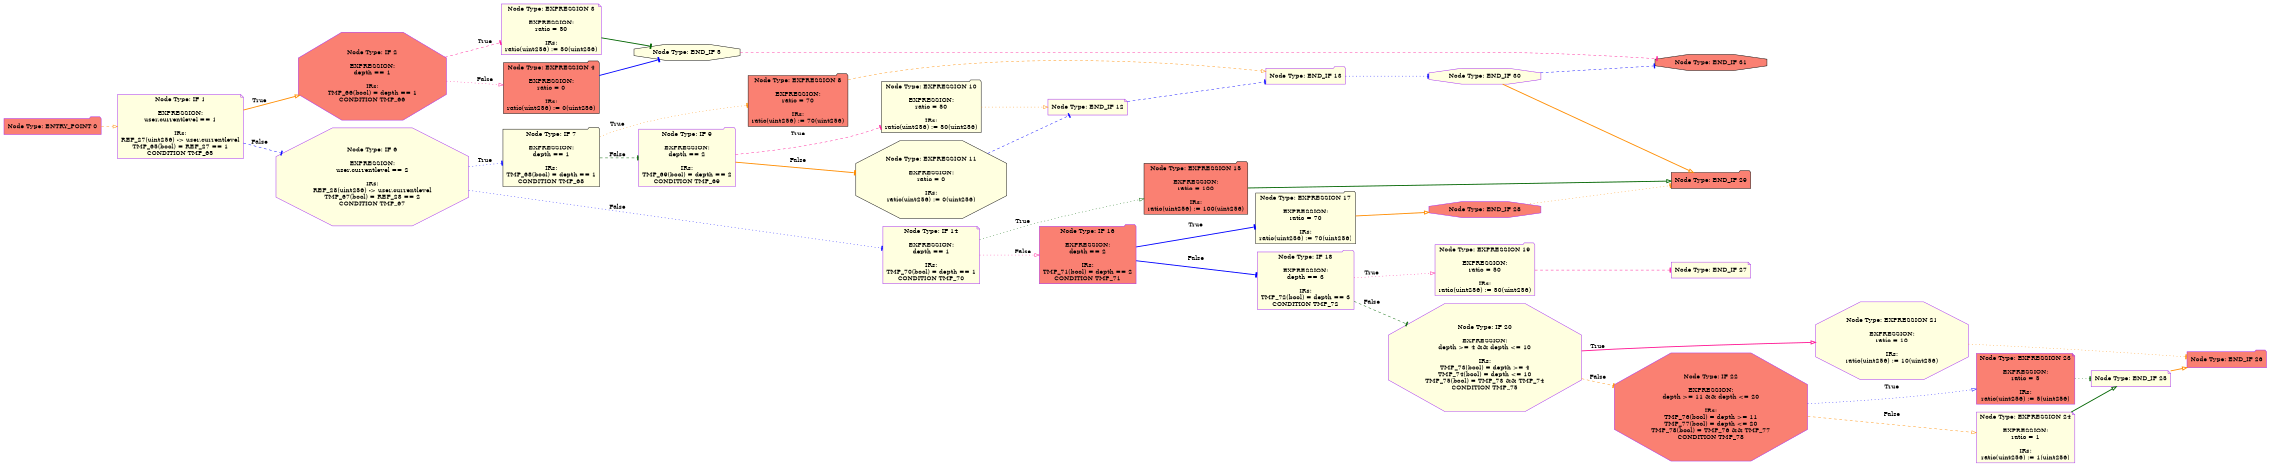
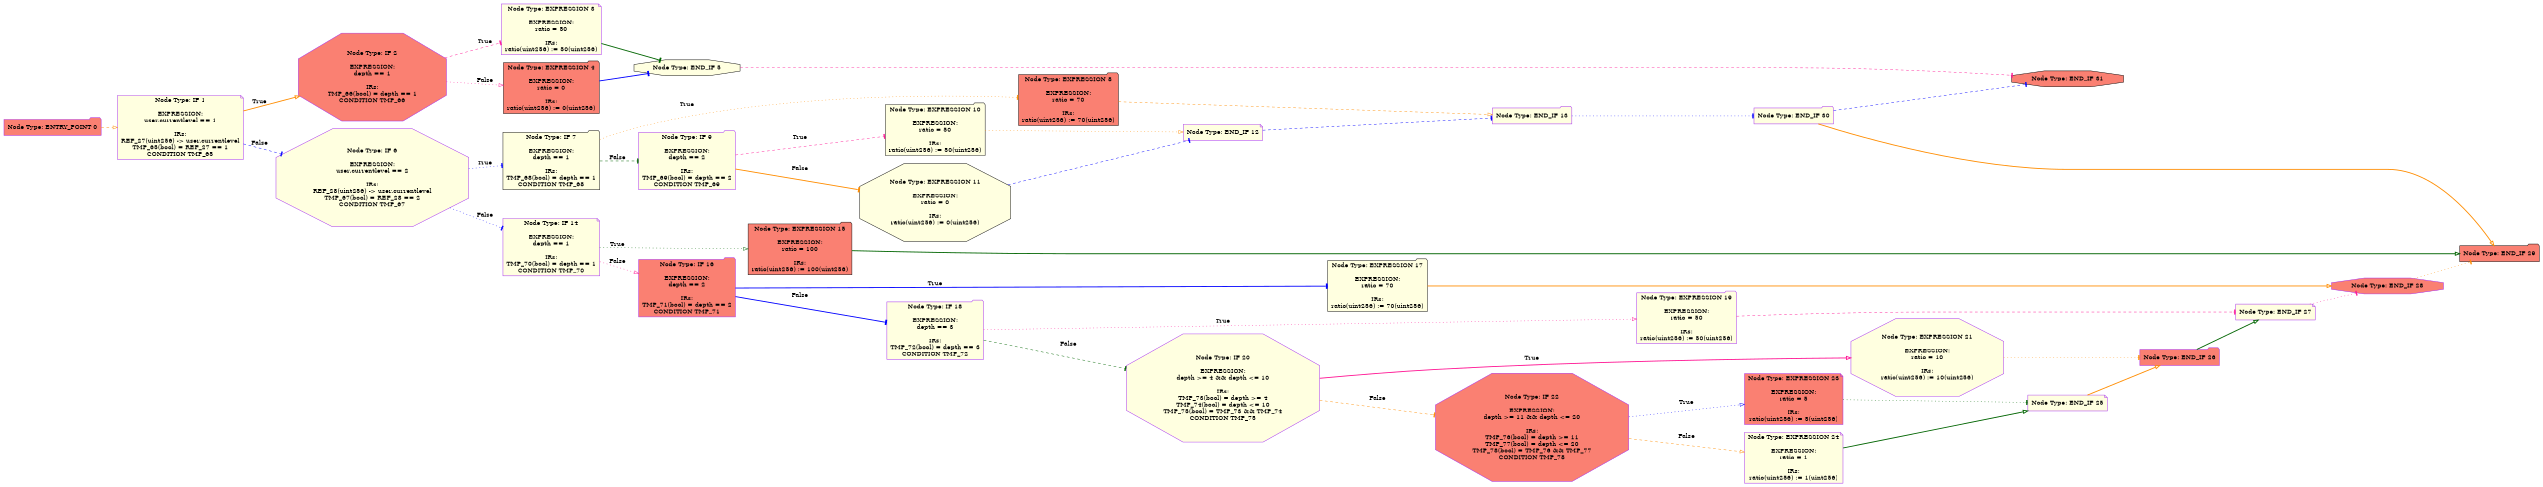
(1485, 76) -> (1794, 116)
none -> (2332, 299)
none -> (2226, 336)
